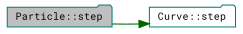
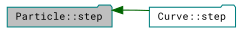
(126, 24) -> (136, 10)
